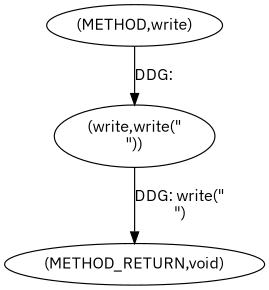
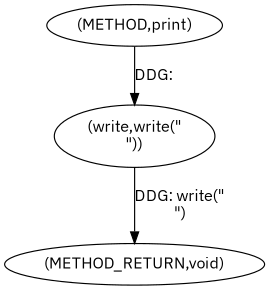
(135, 25) -> (135, 25)
